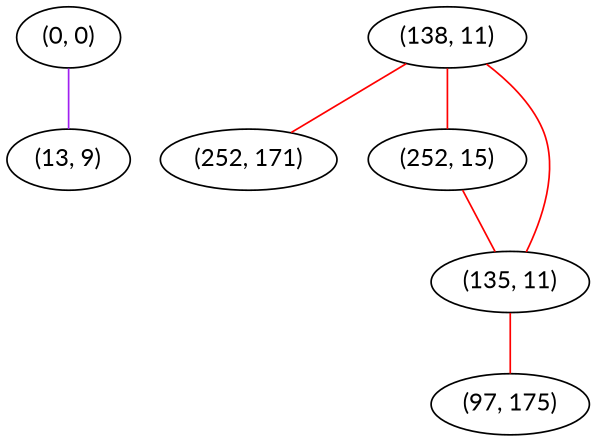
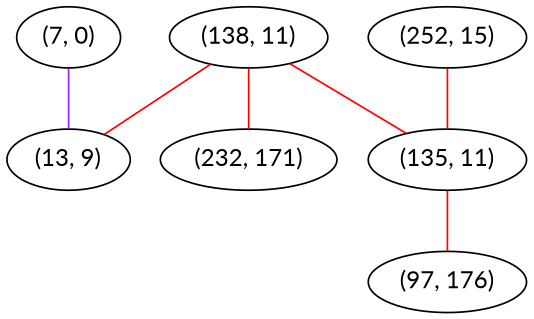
(69, 37) -> (69, 37)
(447, 99) -> (157, 99)
(249, 160) -> (249, 160)
(510, 404) -> (447, 282)
